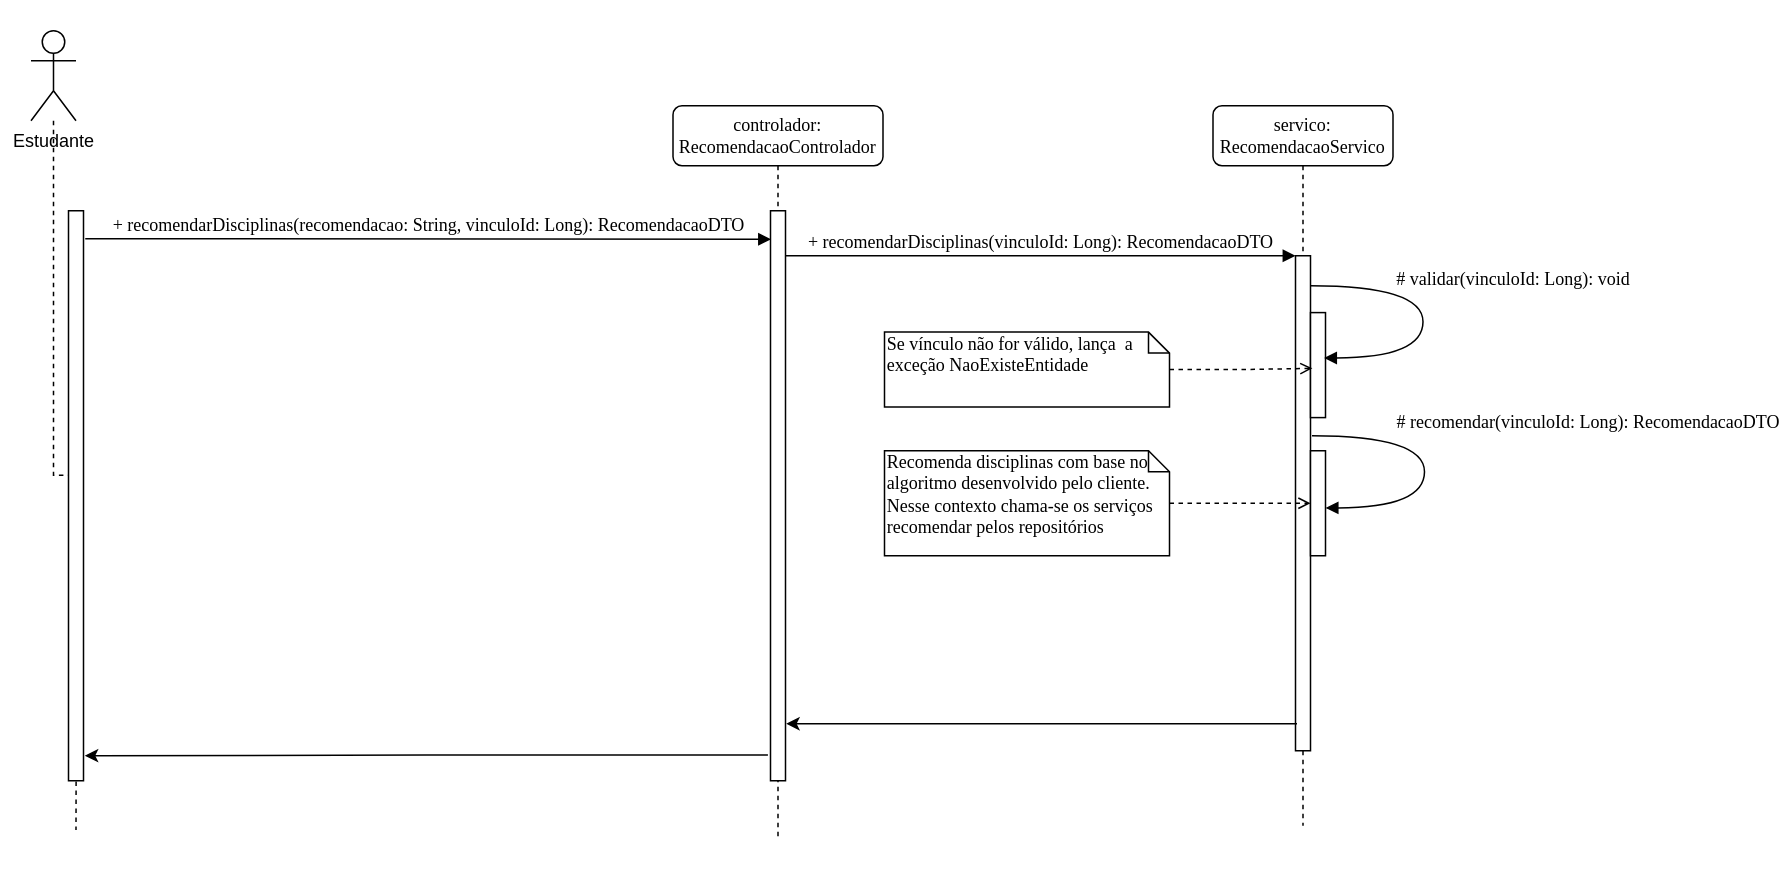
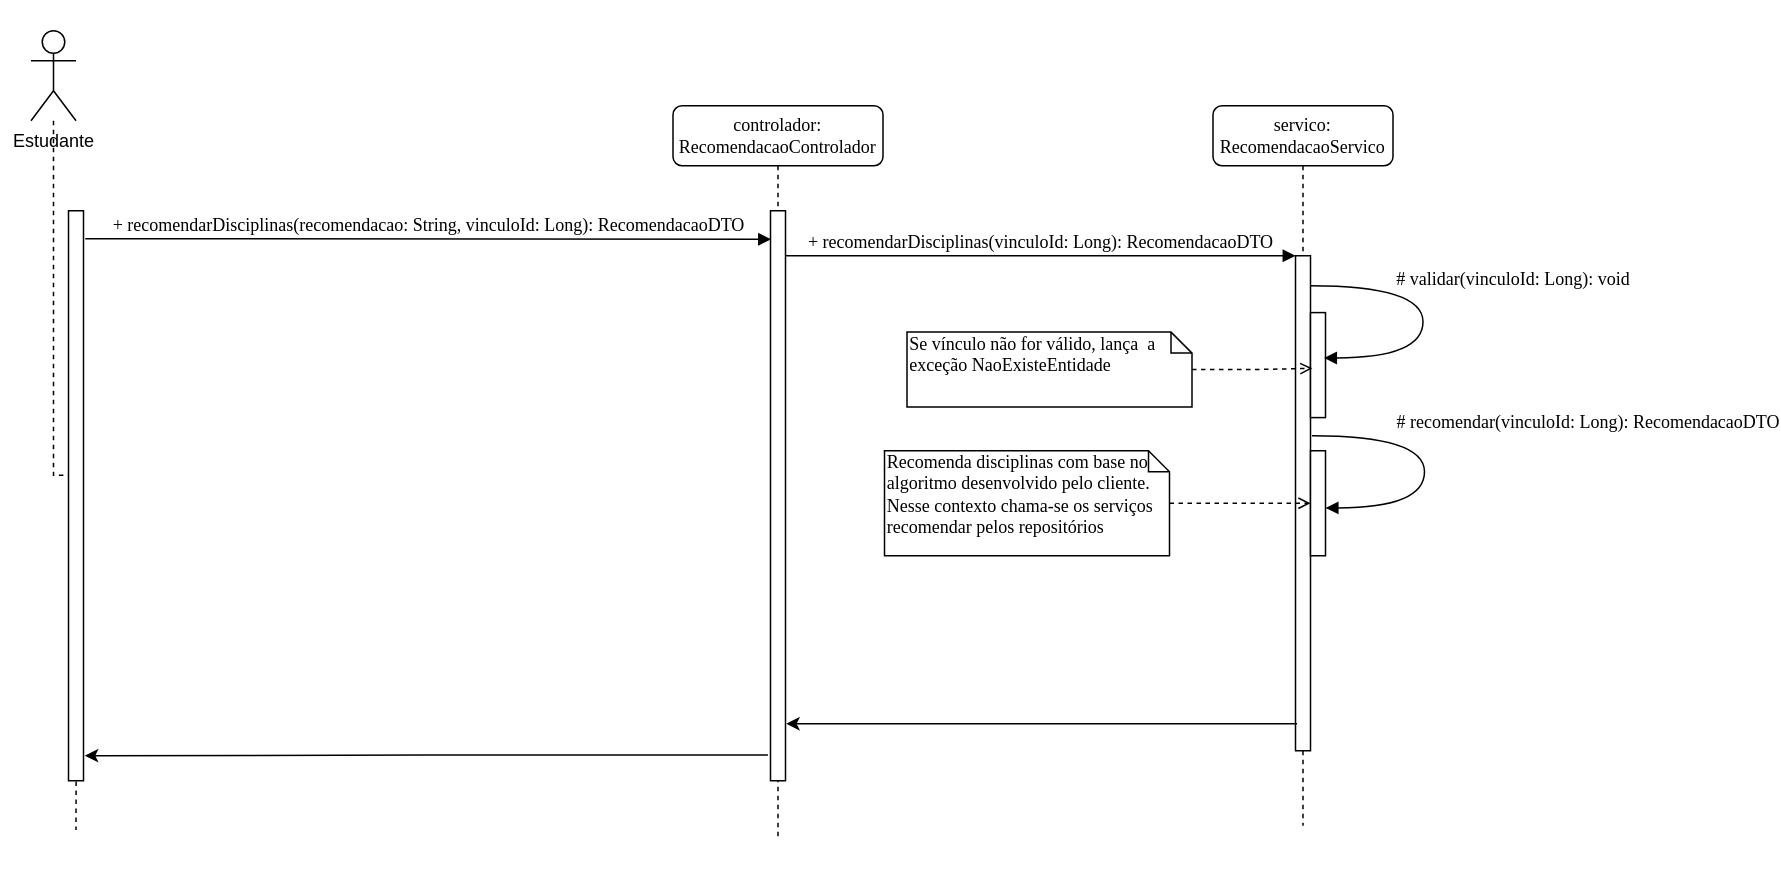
(1027, 370) -> (1049, 370)
